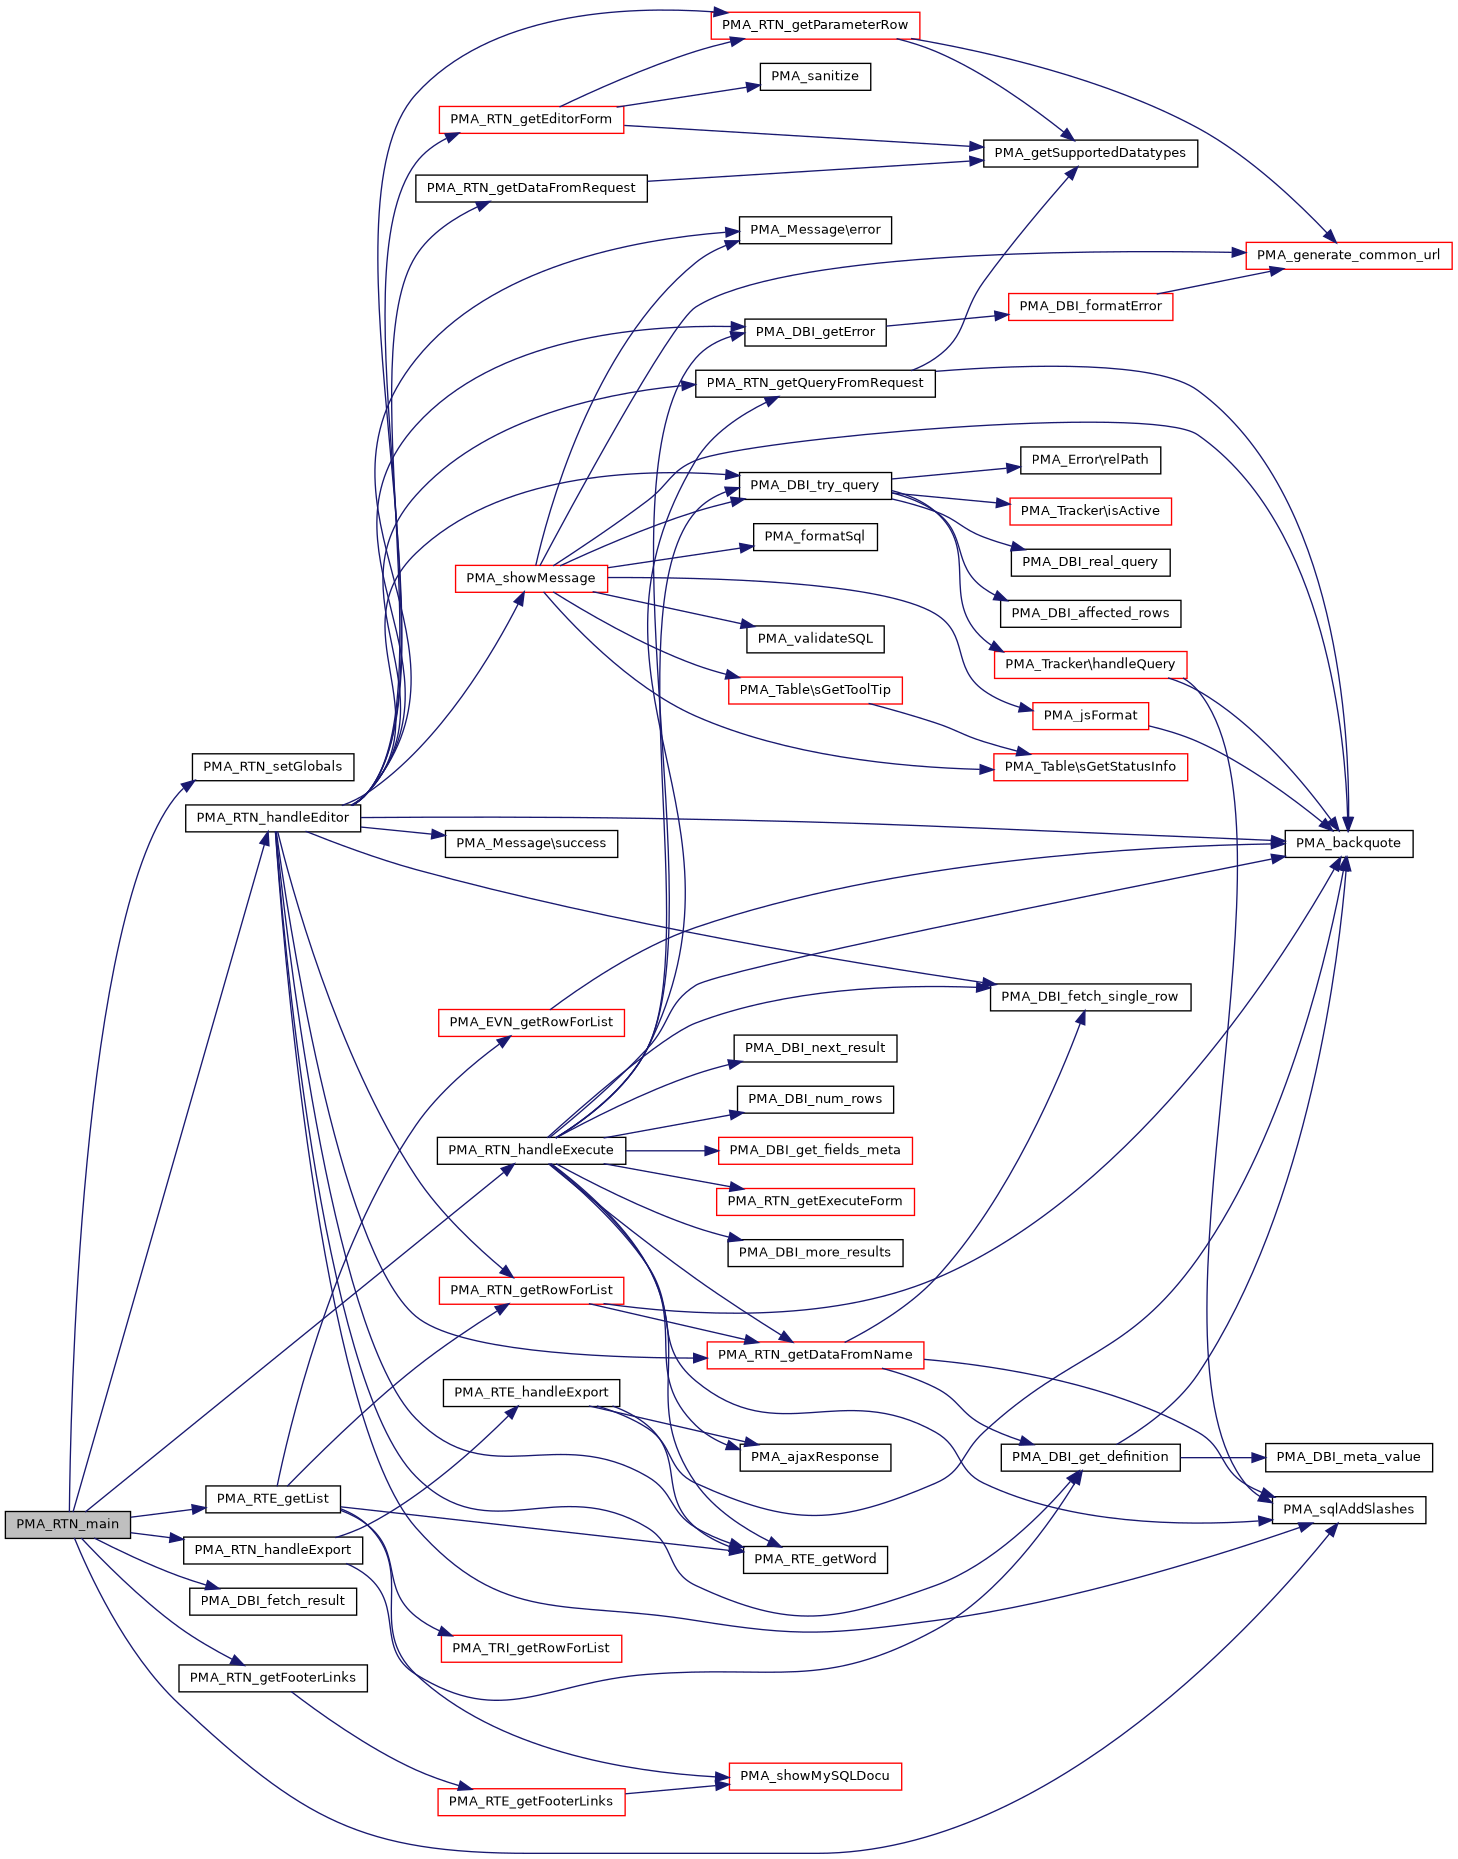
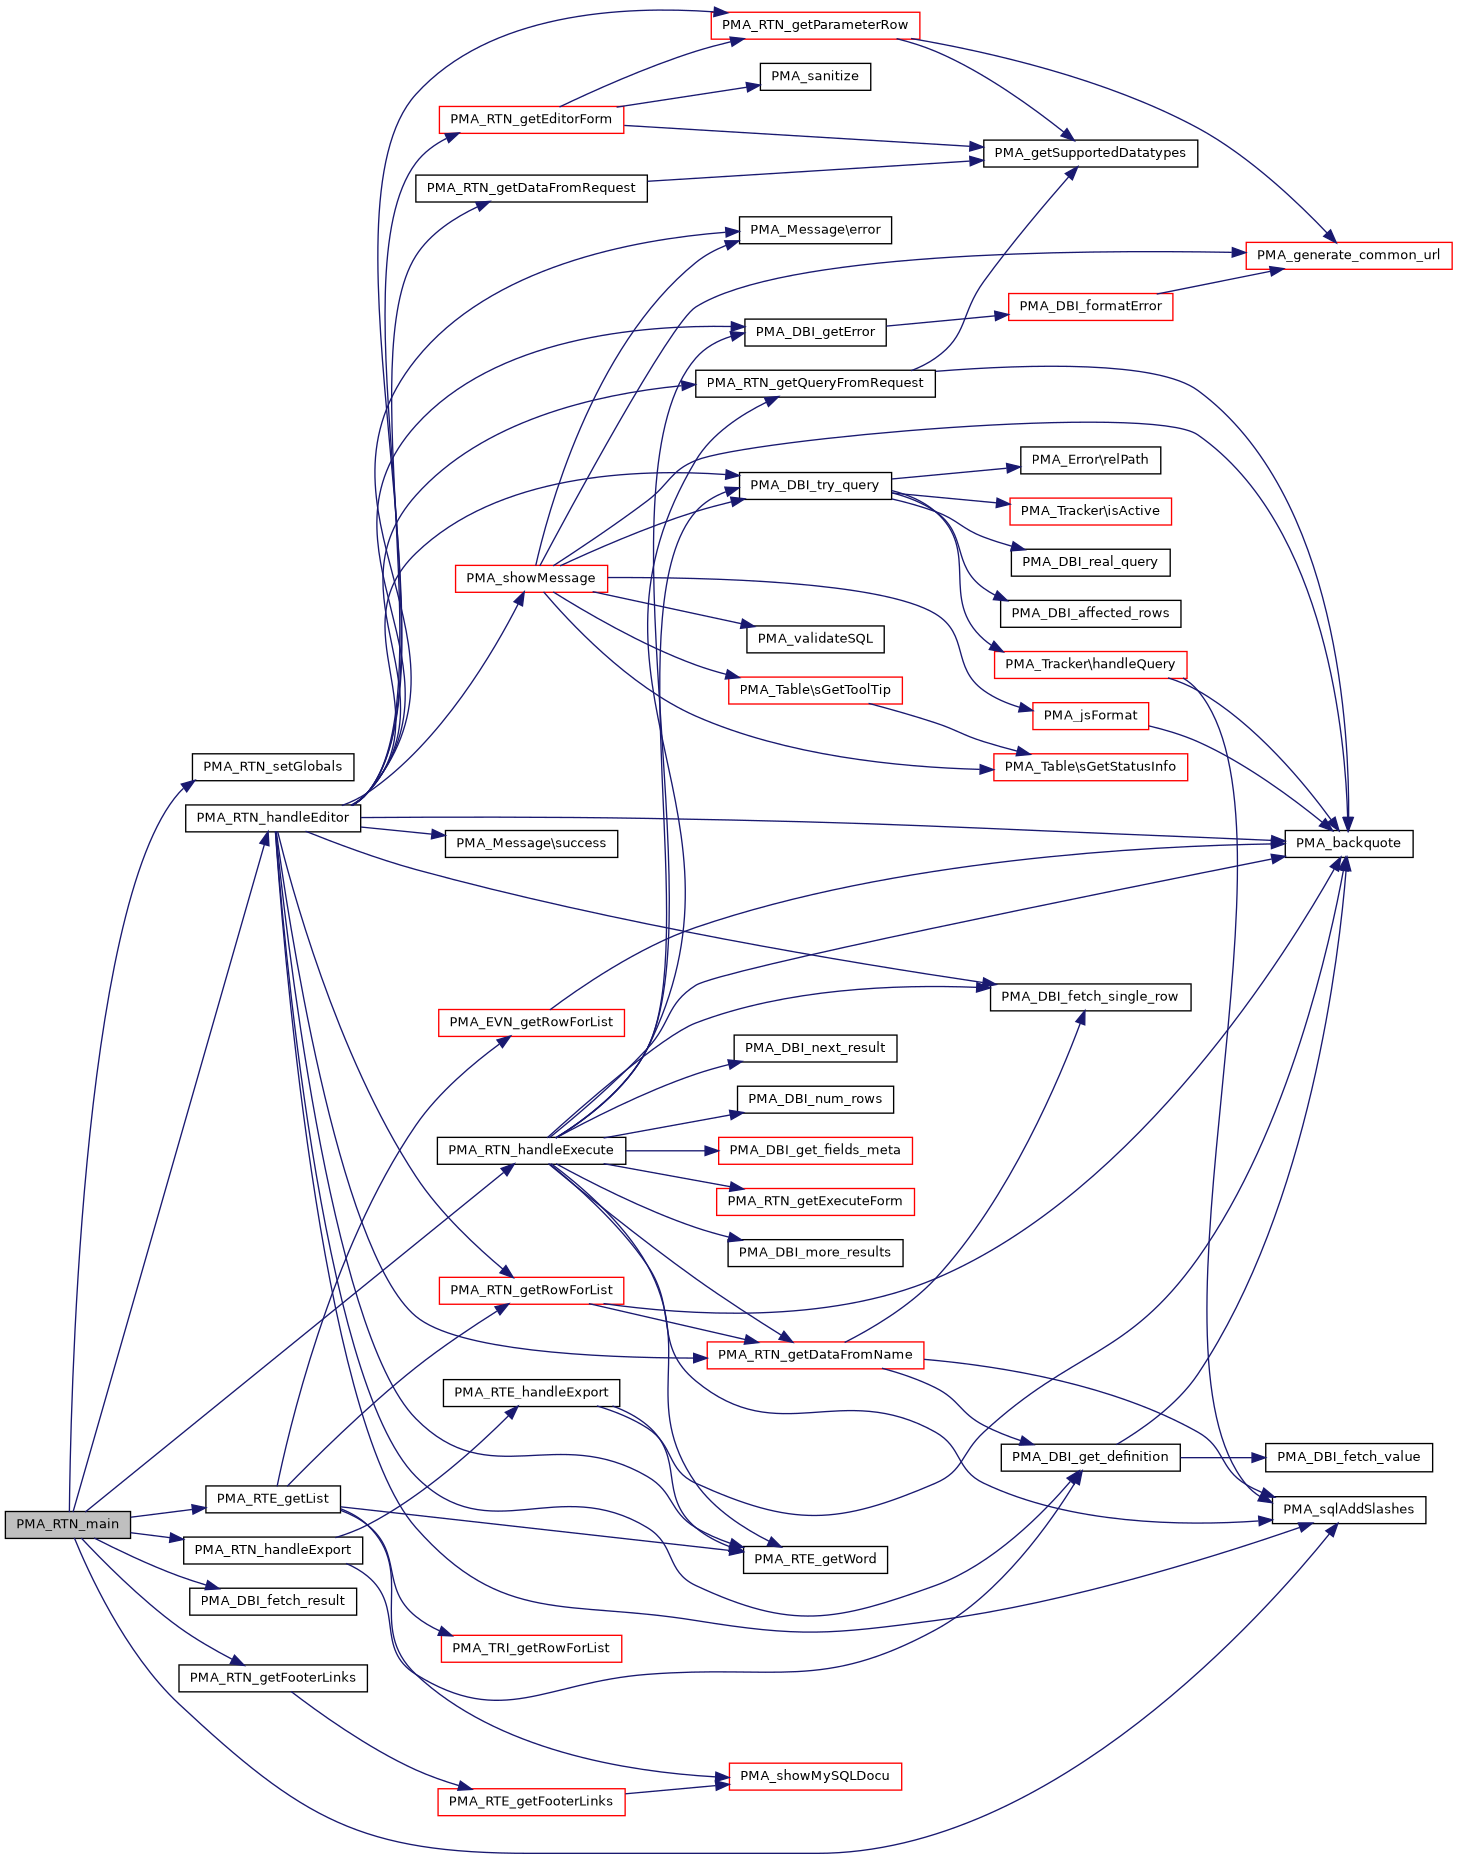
(816, 537) -> none
(816, 1458) -> none
(1349, 1458) -> (1349, 1458)
